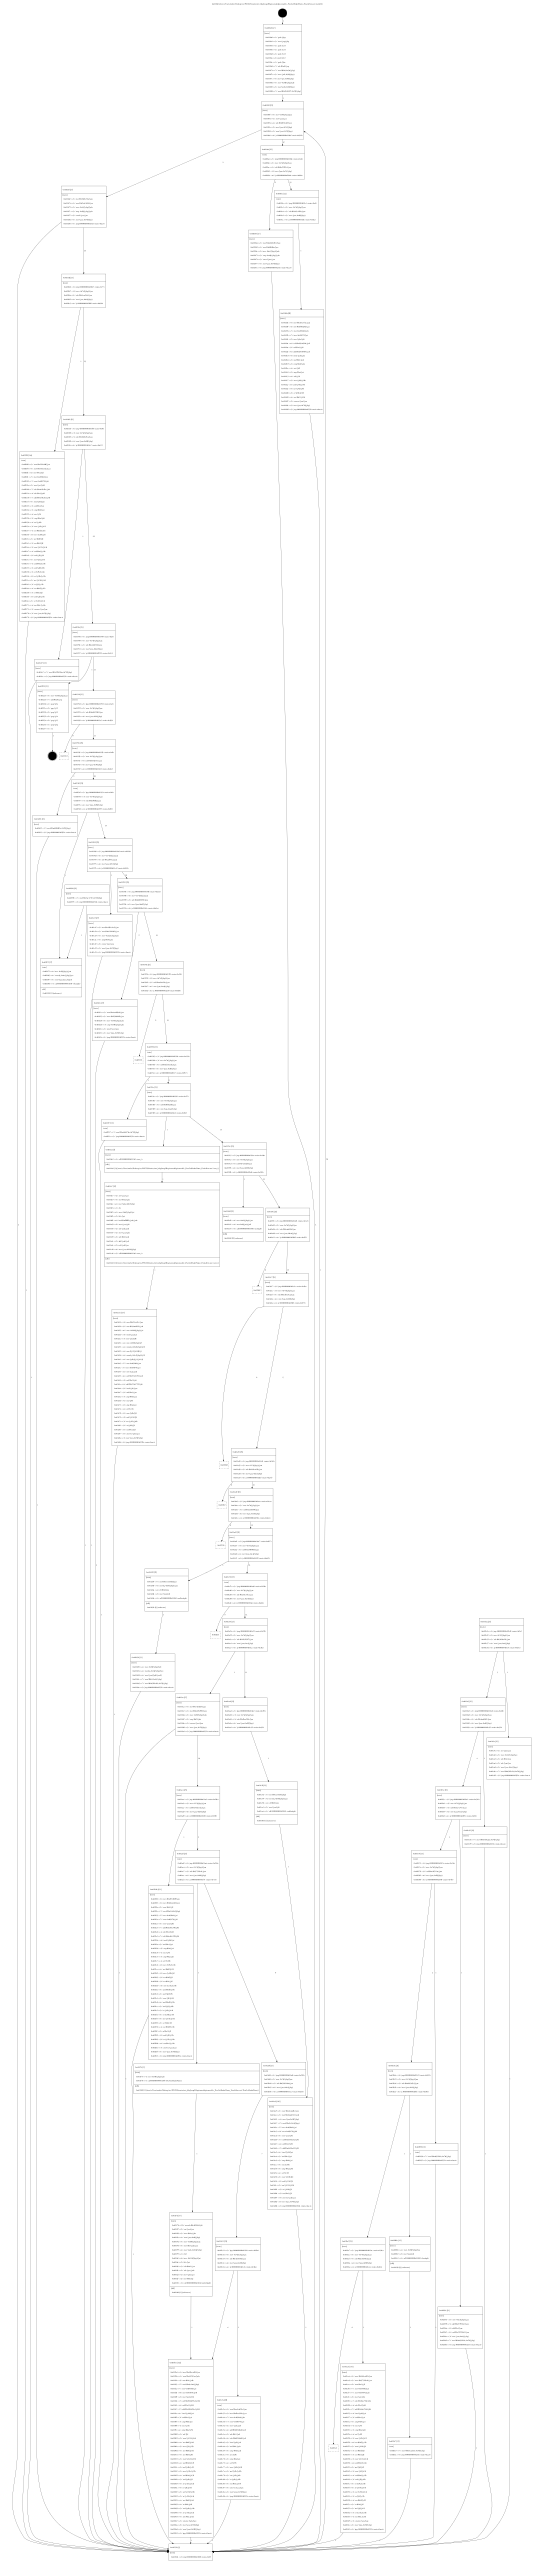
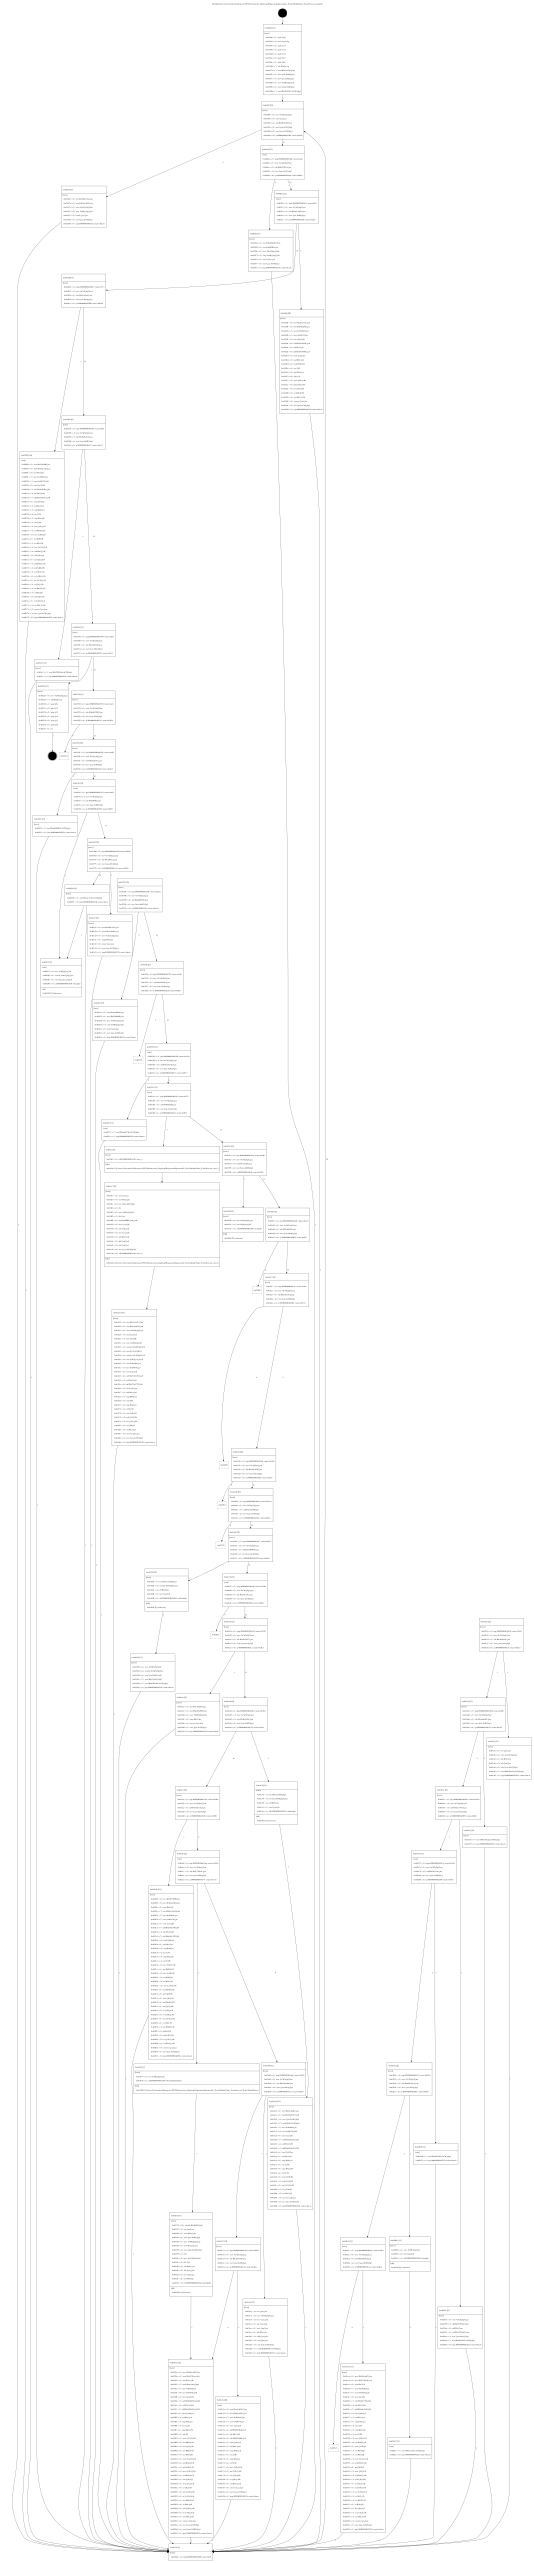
(84, 250) -> (225, 284)
(124, 875) -> (97, 878)
(198, 1760) -> (222, 1758)
none -> (265, 2328)
